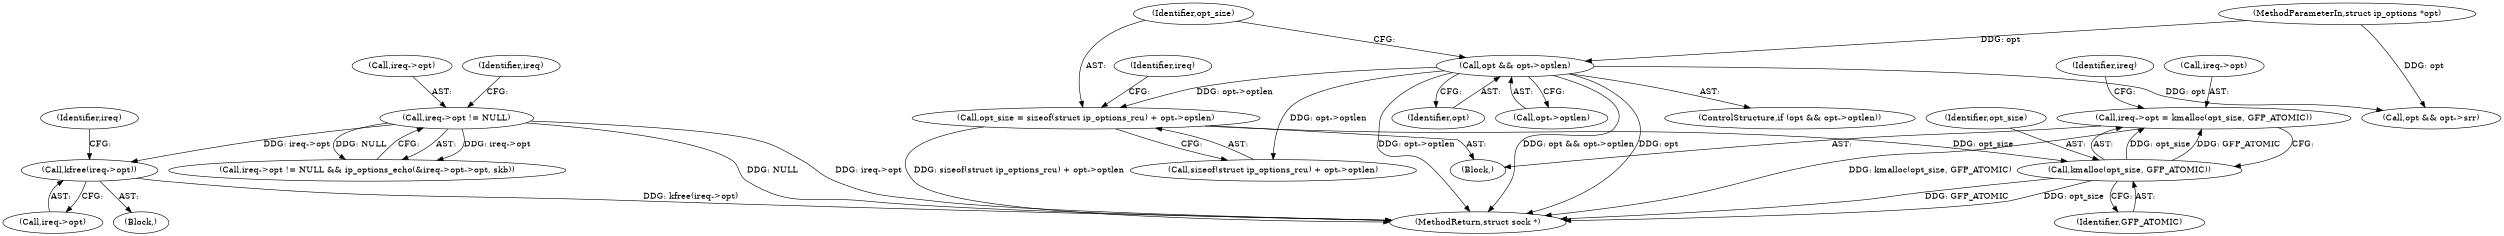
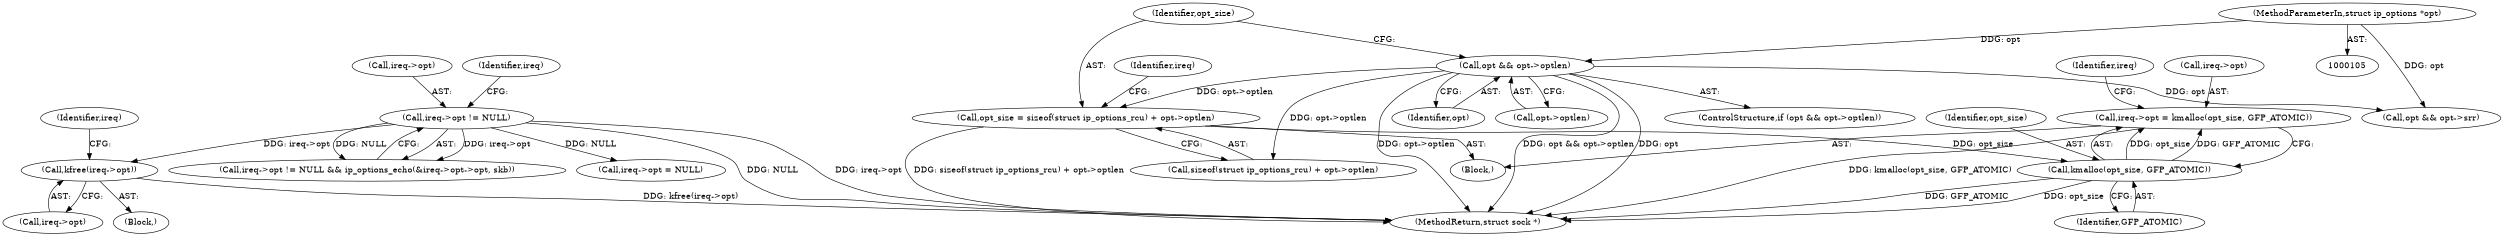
none -> (2347, 66)
none -> (651, 170)
